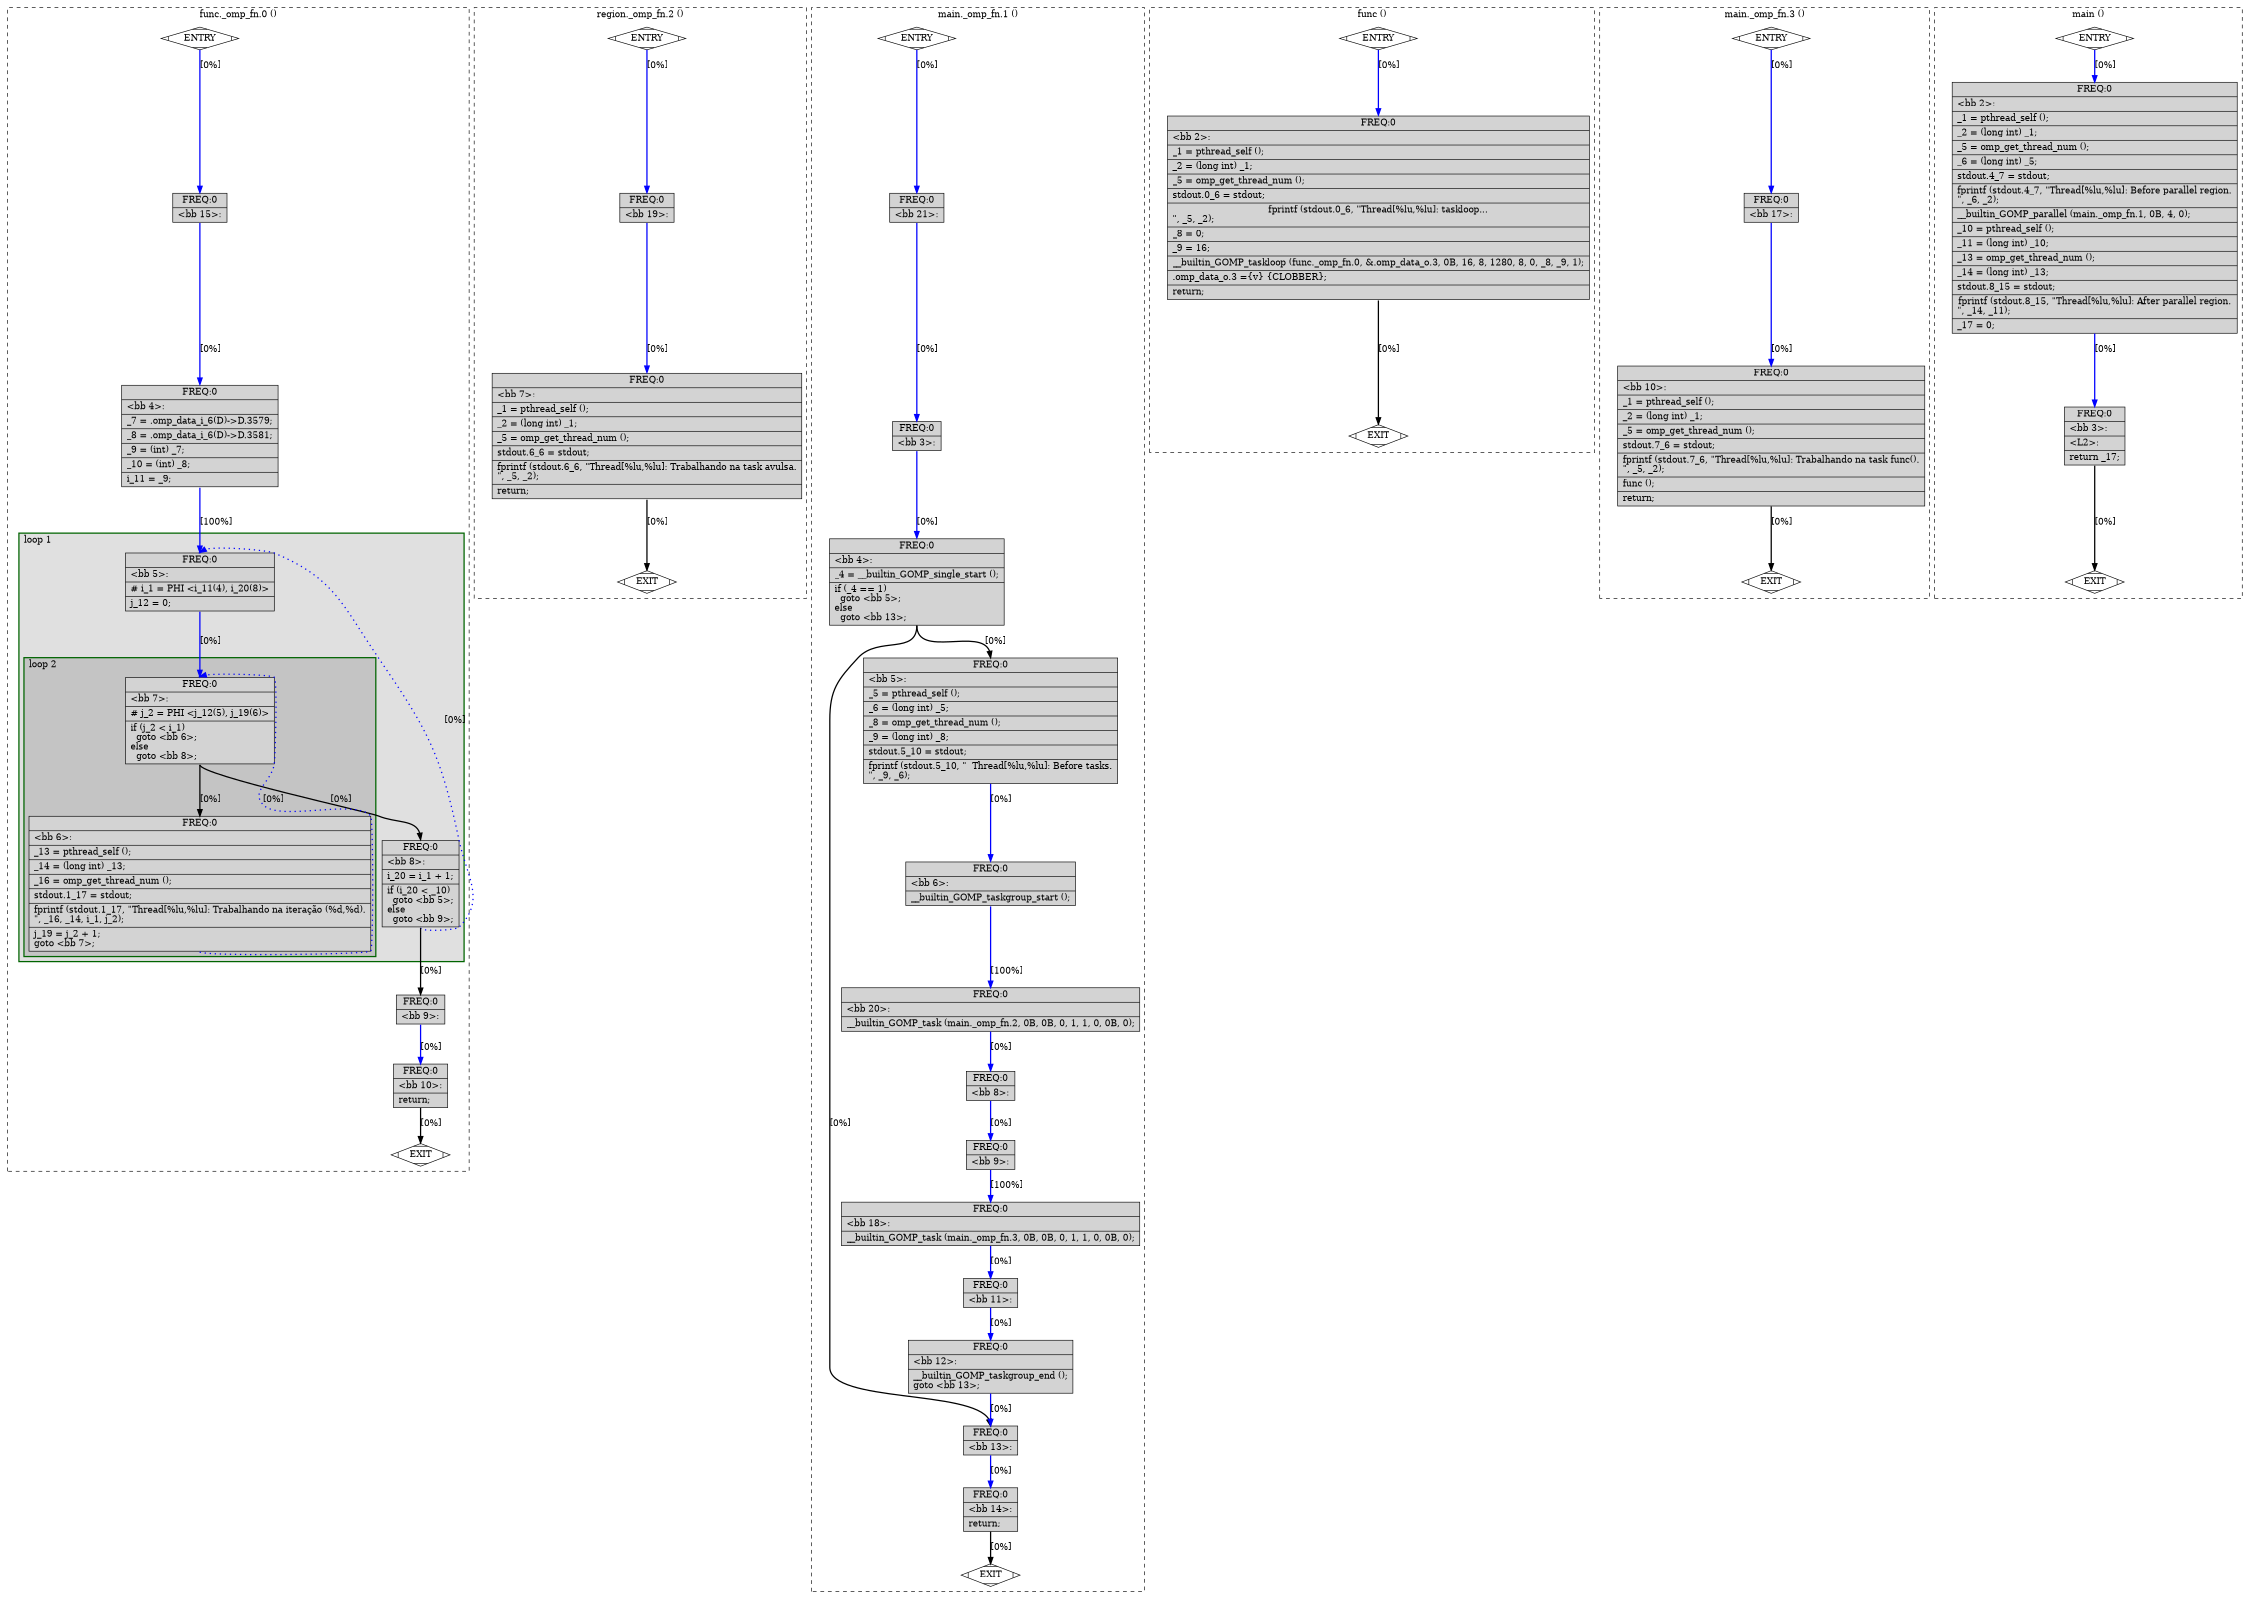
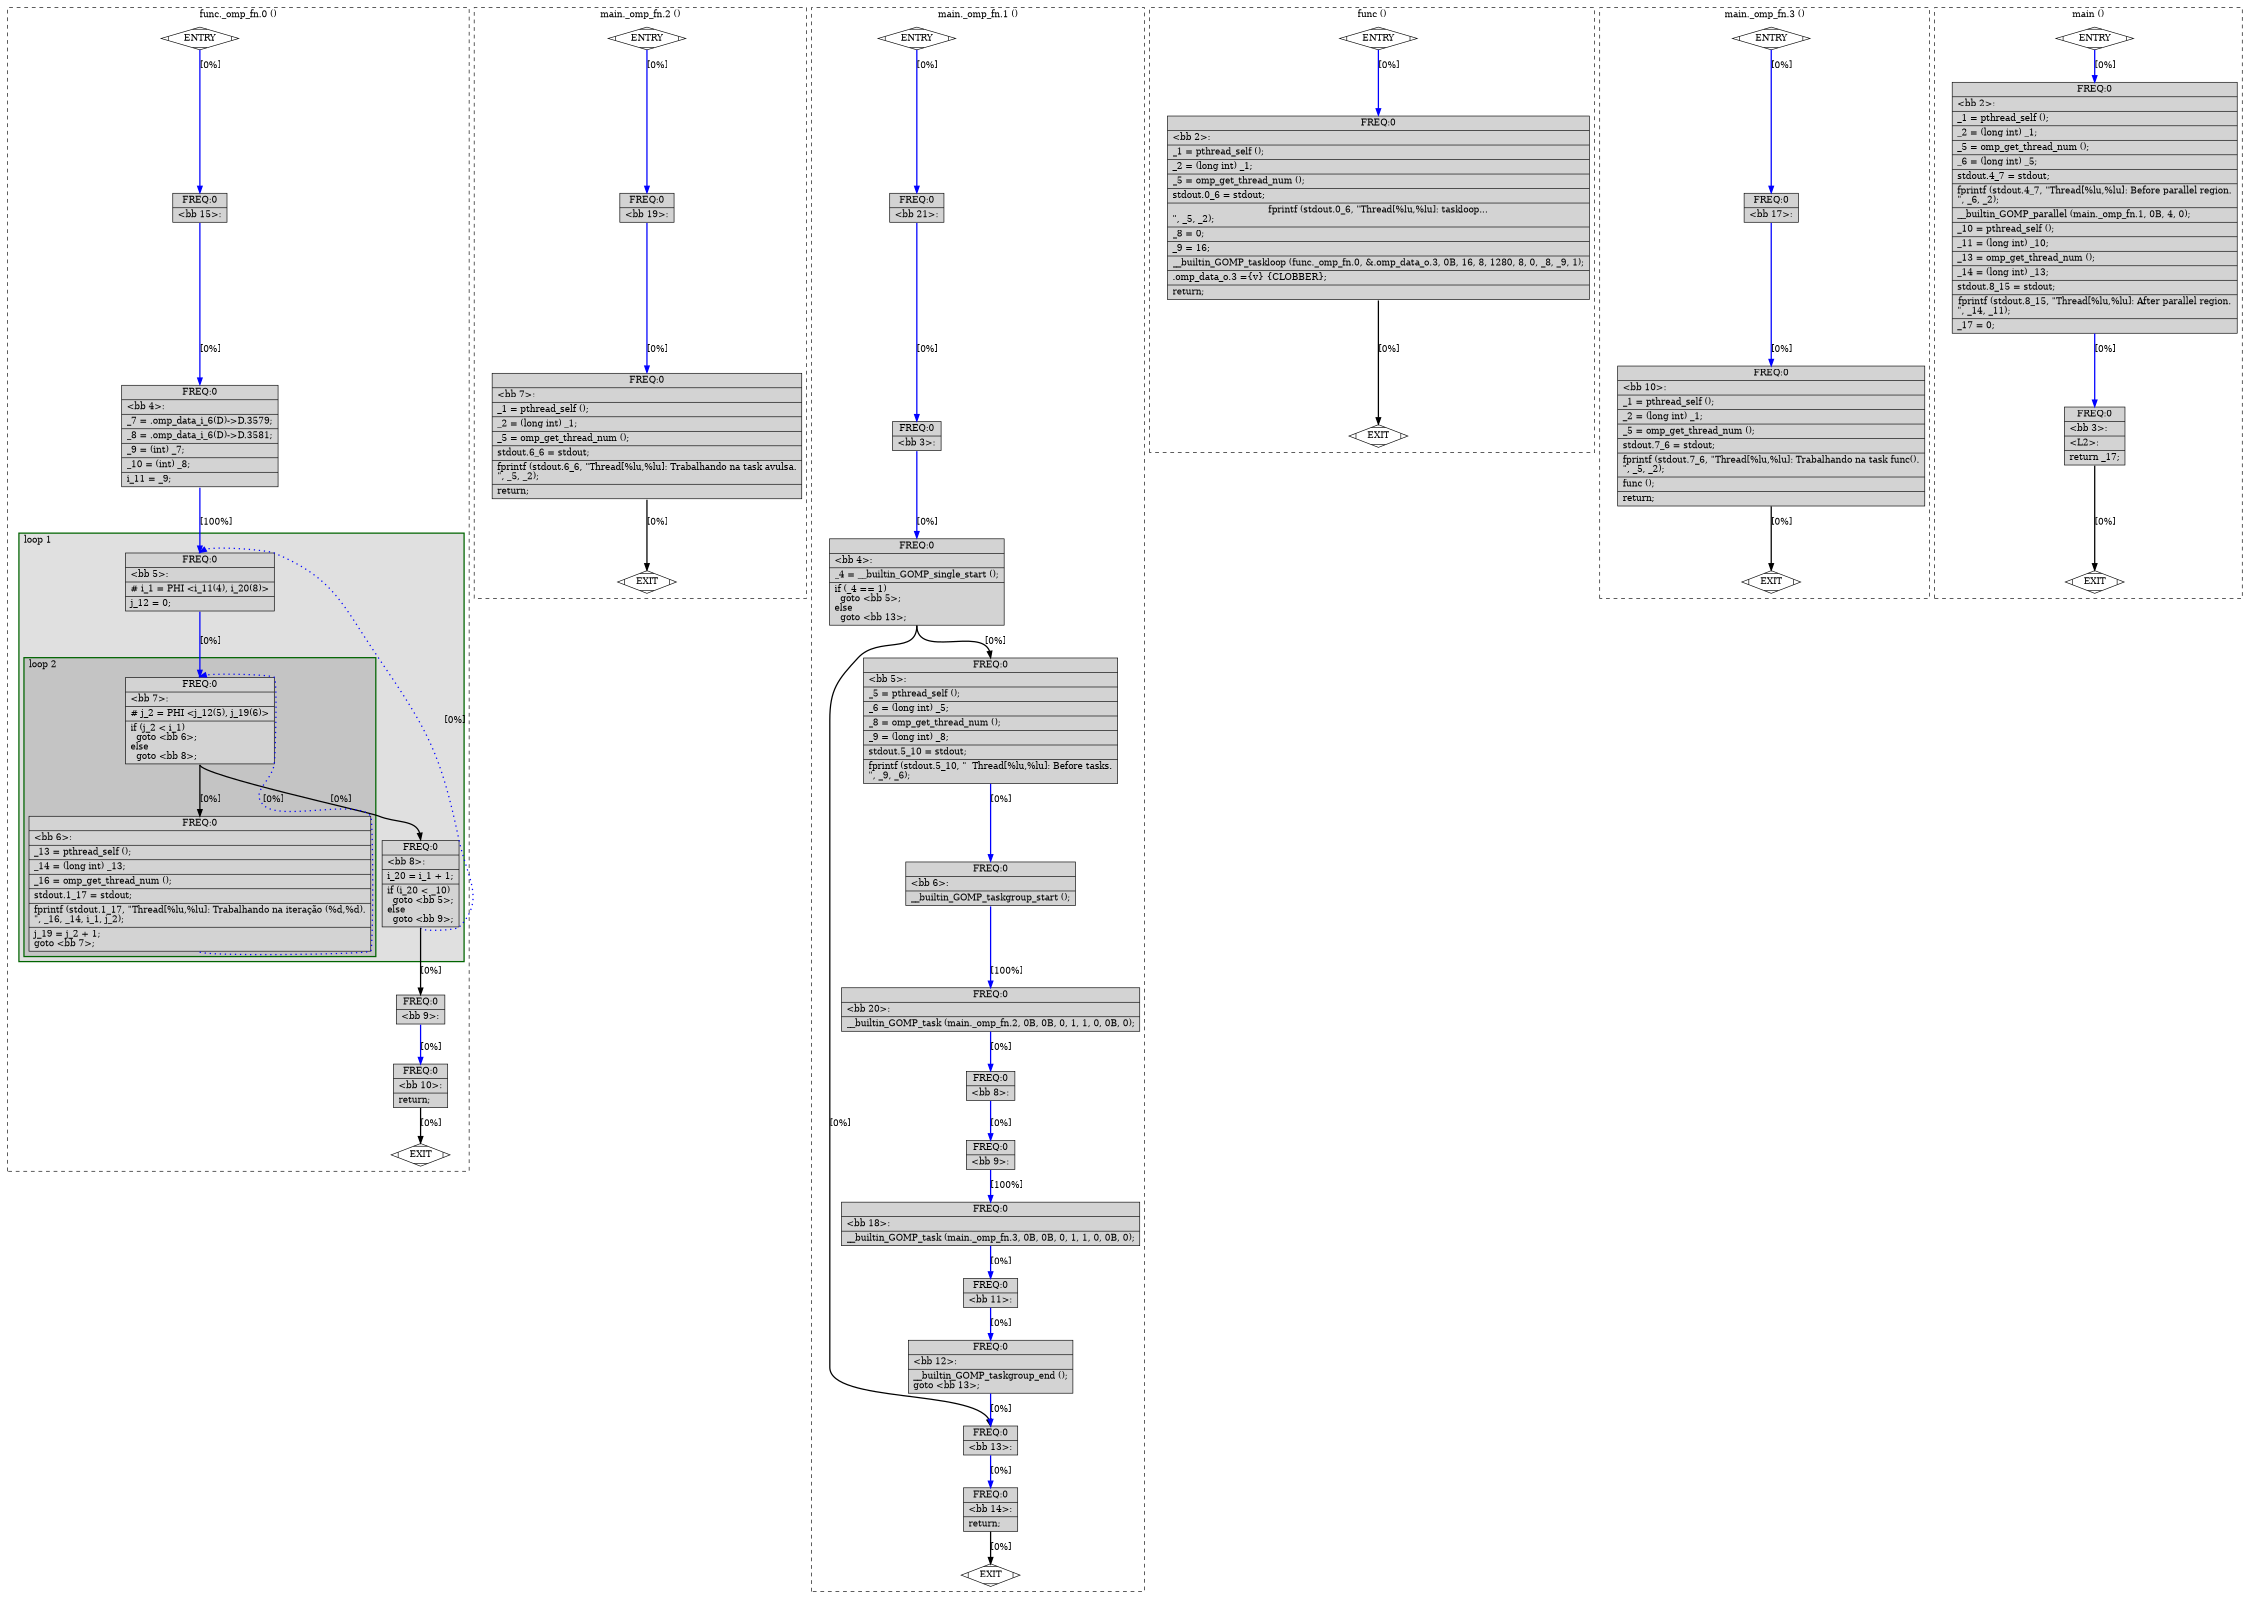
(640, 15) -> (640, 15)
